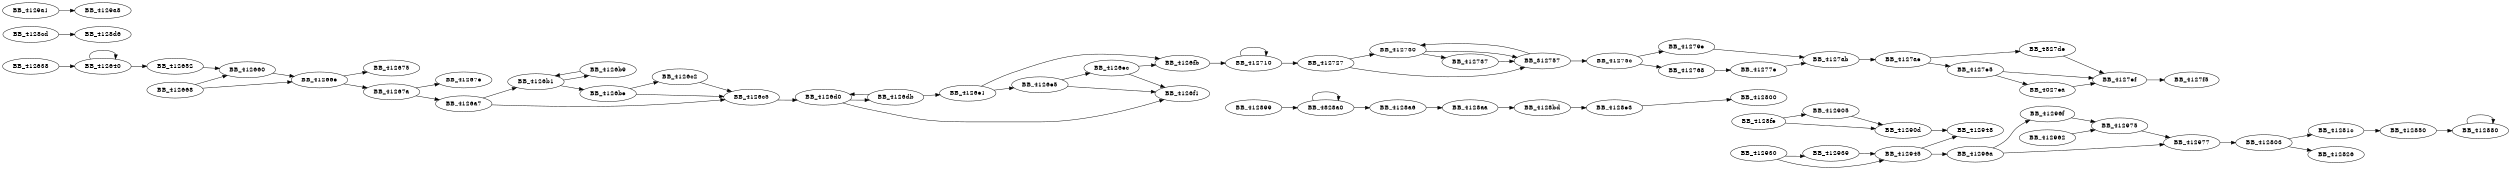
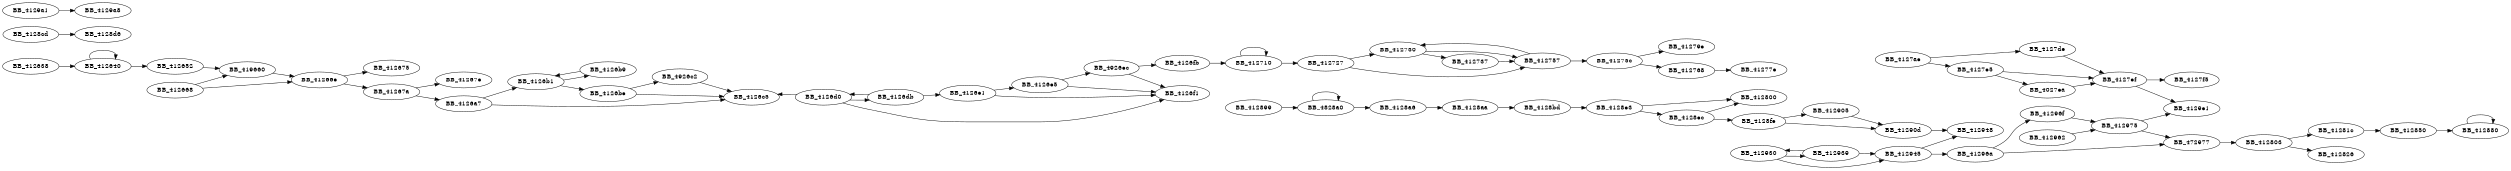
(2047, 49) -> (2047, 49)
(1066, 57) -> (1073, 97)
(1831, 60) -> none
(1542, 61) -> (1542, 61)
(1112, 68) -> (1112, 68)
(247, 70) -> (247, 70)
(680, 77) -> (680, 77)
(785, 100) -> (790, 94)
none -> (2192, 109)
none -> (1687, 118)
(2192, 143) -> (2192, 143)
none -> (1797, 150)
